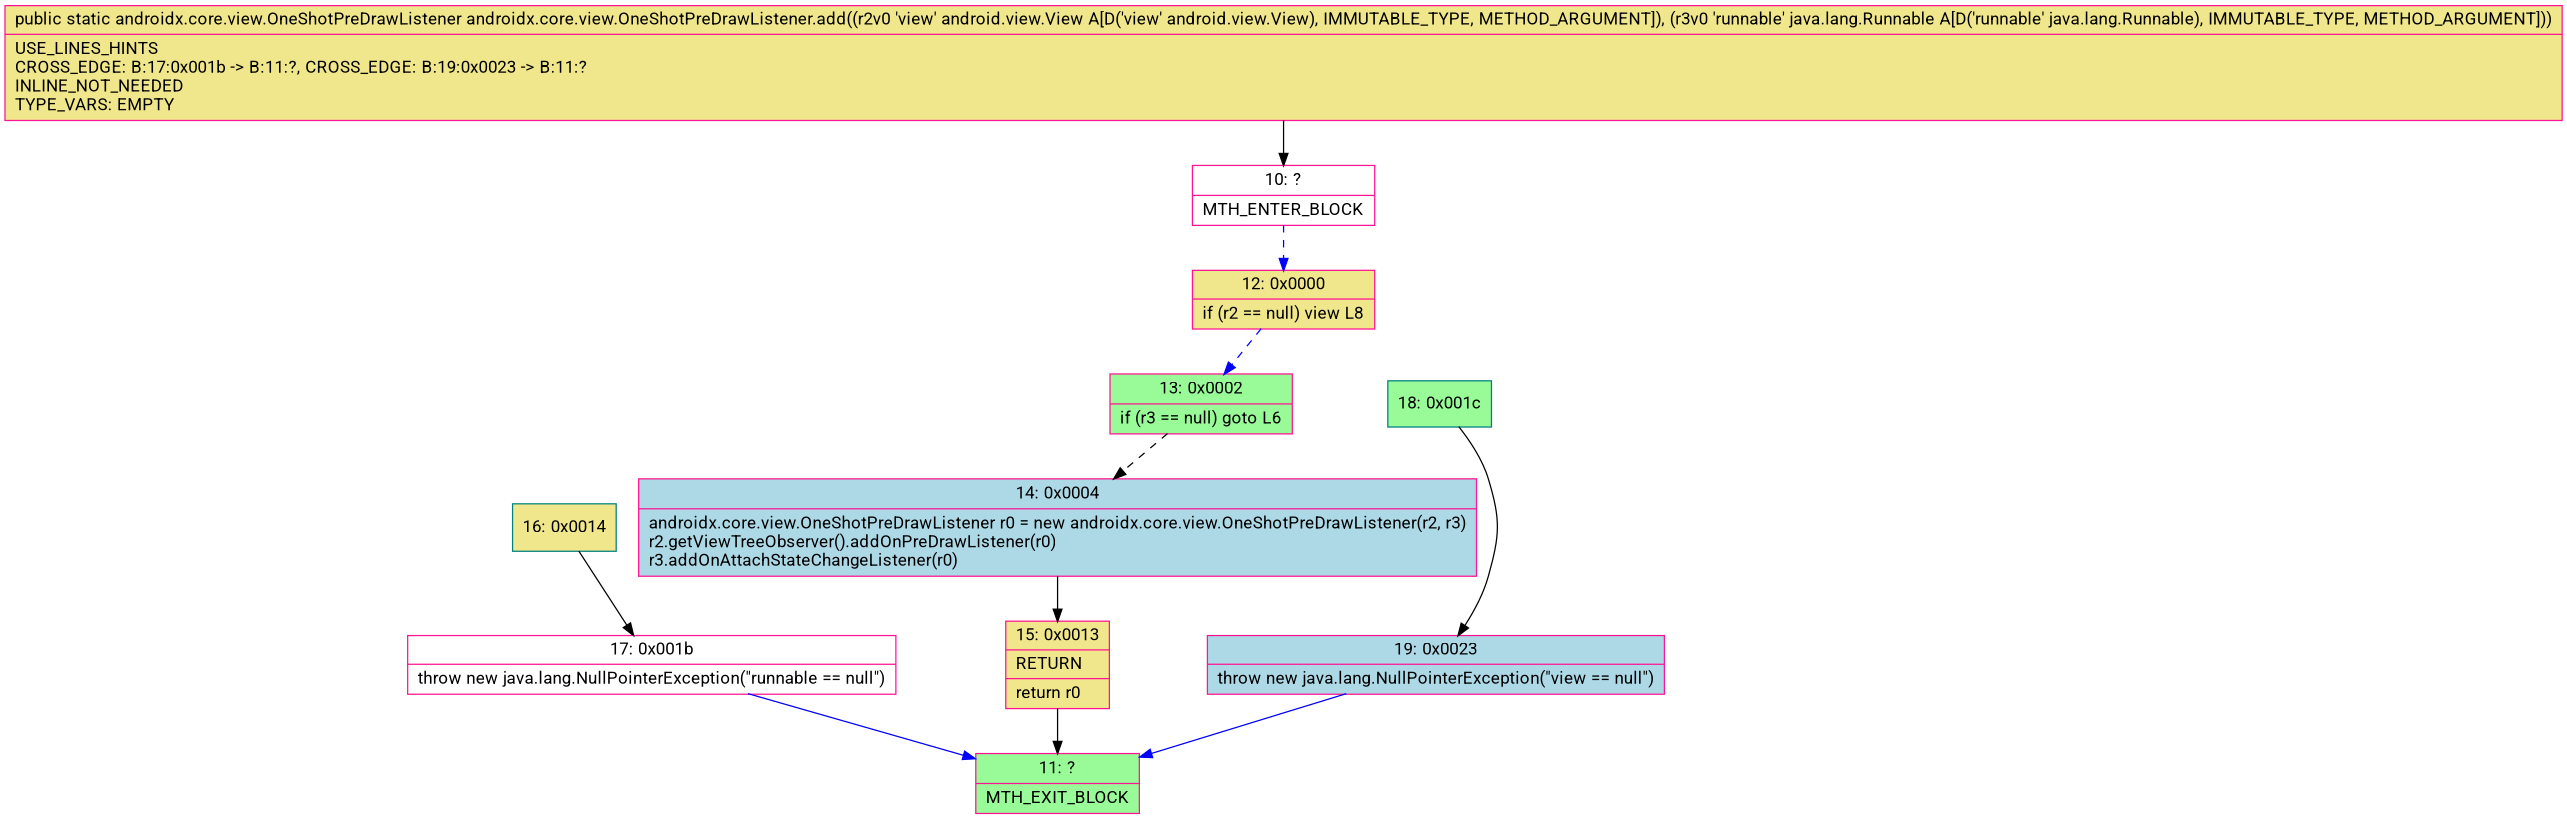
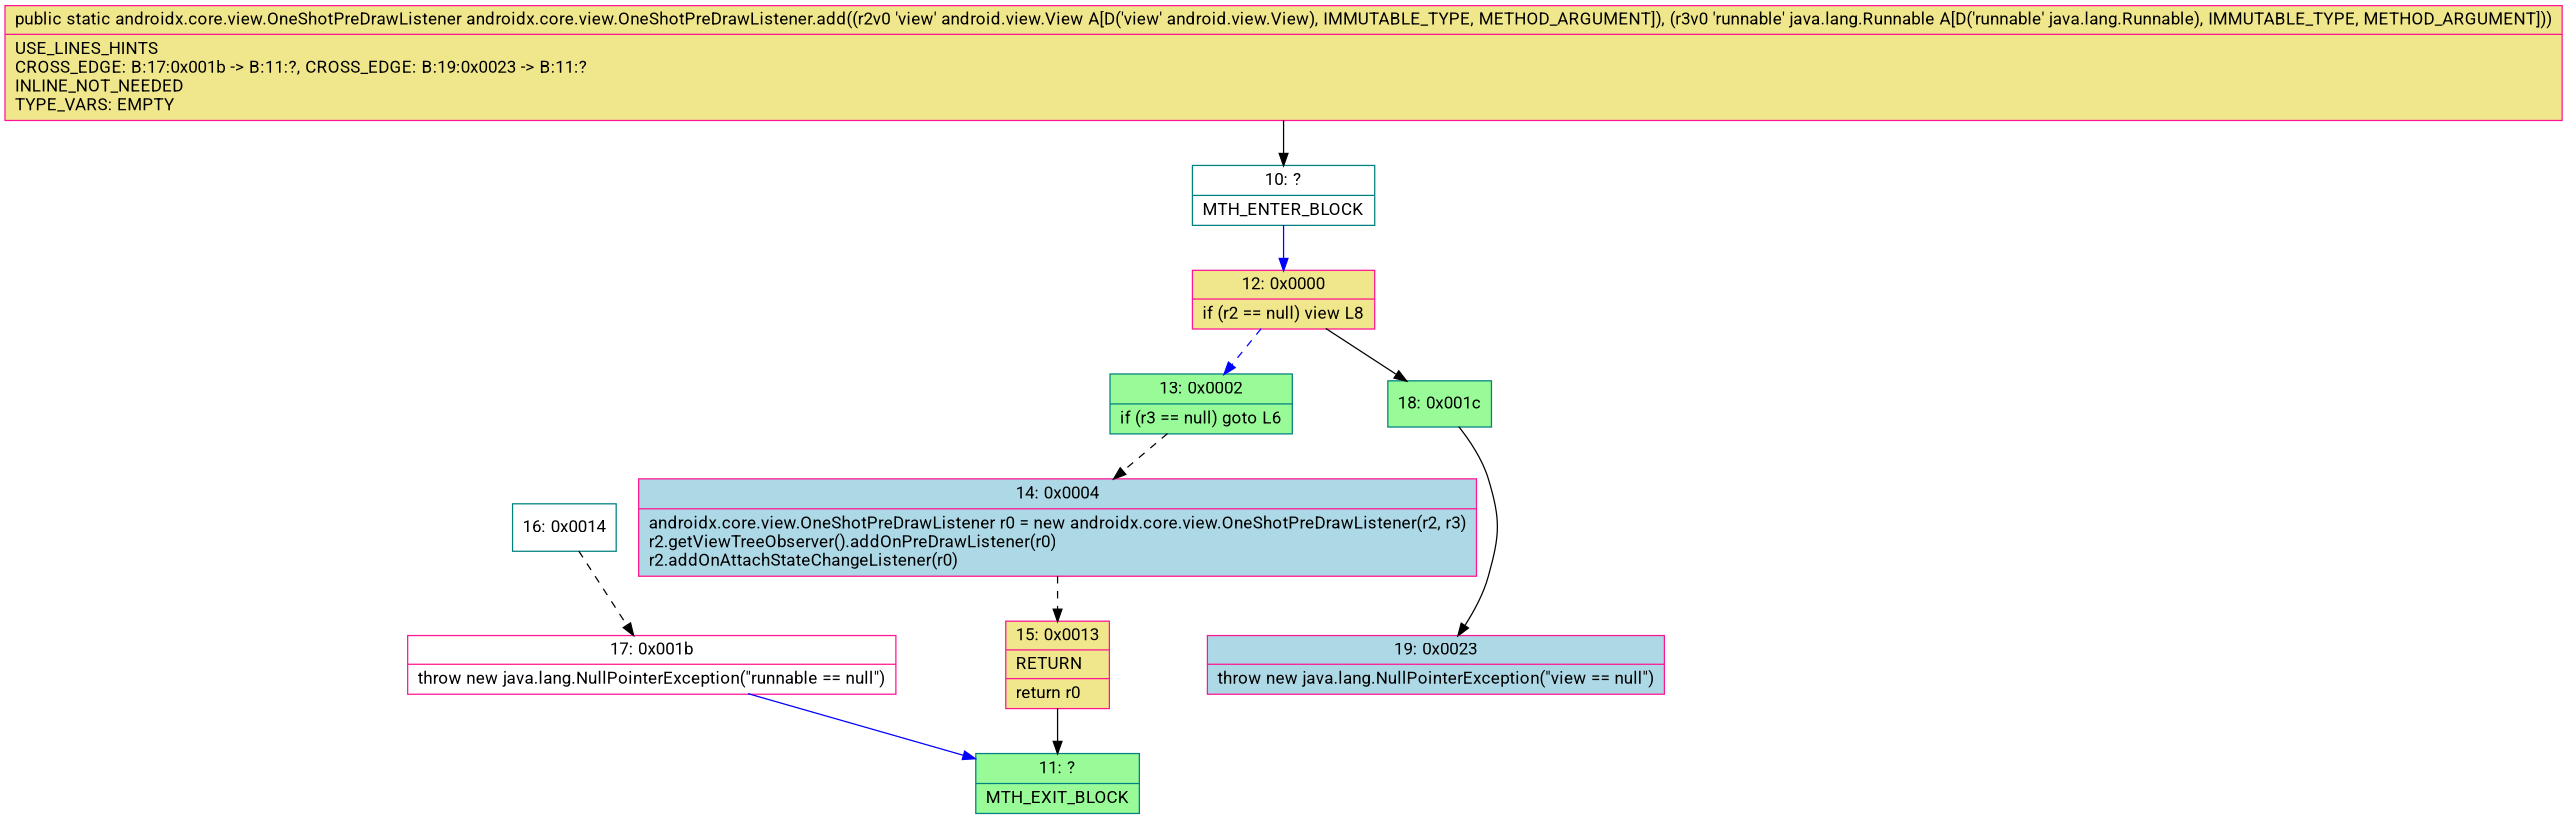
(1284, 195) -> (1284, 195)
(1284, 242) -> (1284, 242)
none -> (1361, 351)
(1201, 404) -> (1201, 404)
(564, 528) -> (564, 528)
(803, 561) -> (803, 561)
(603, 588) -> (603, 588)
(1058, 593) -> (1058, 593)
(1249, 724) -> none
(1058, 784) -> (1058, 784)
